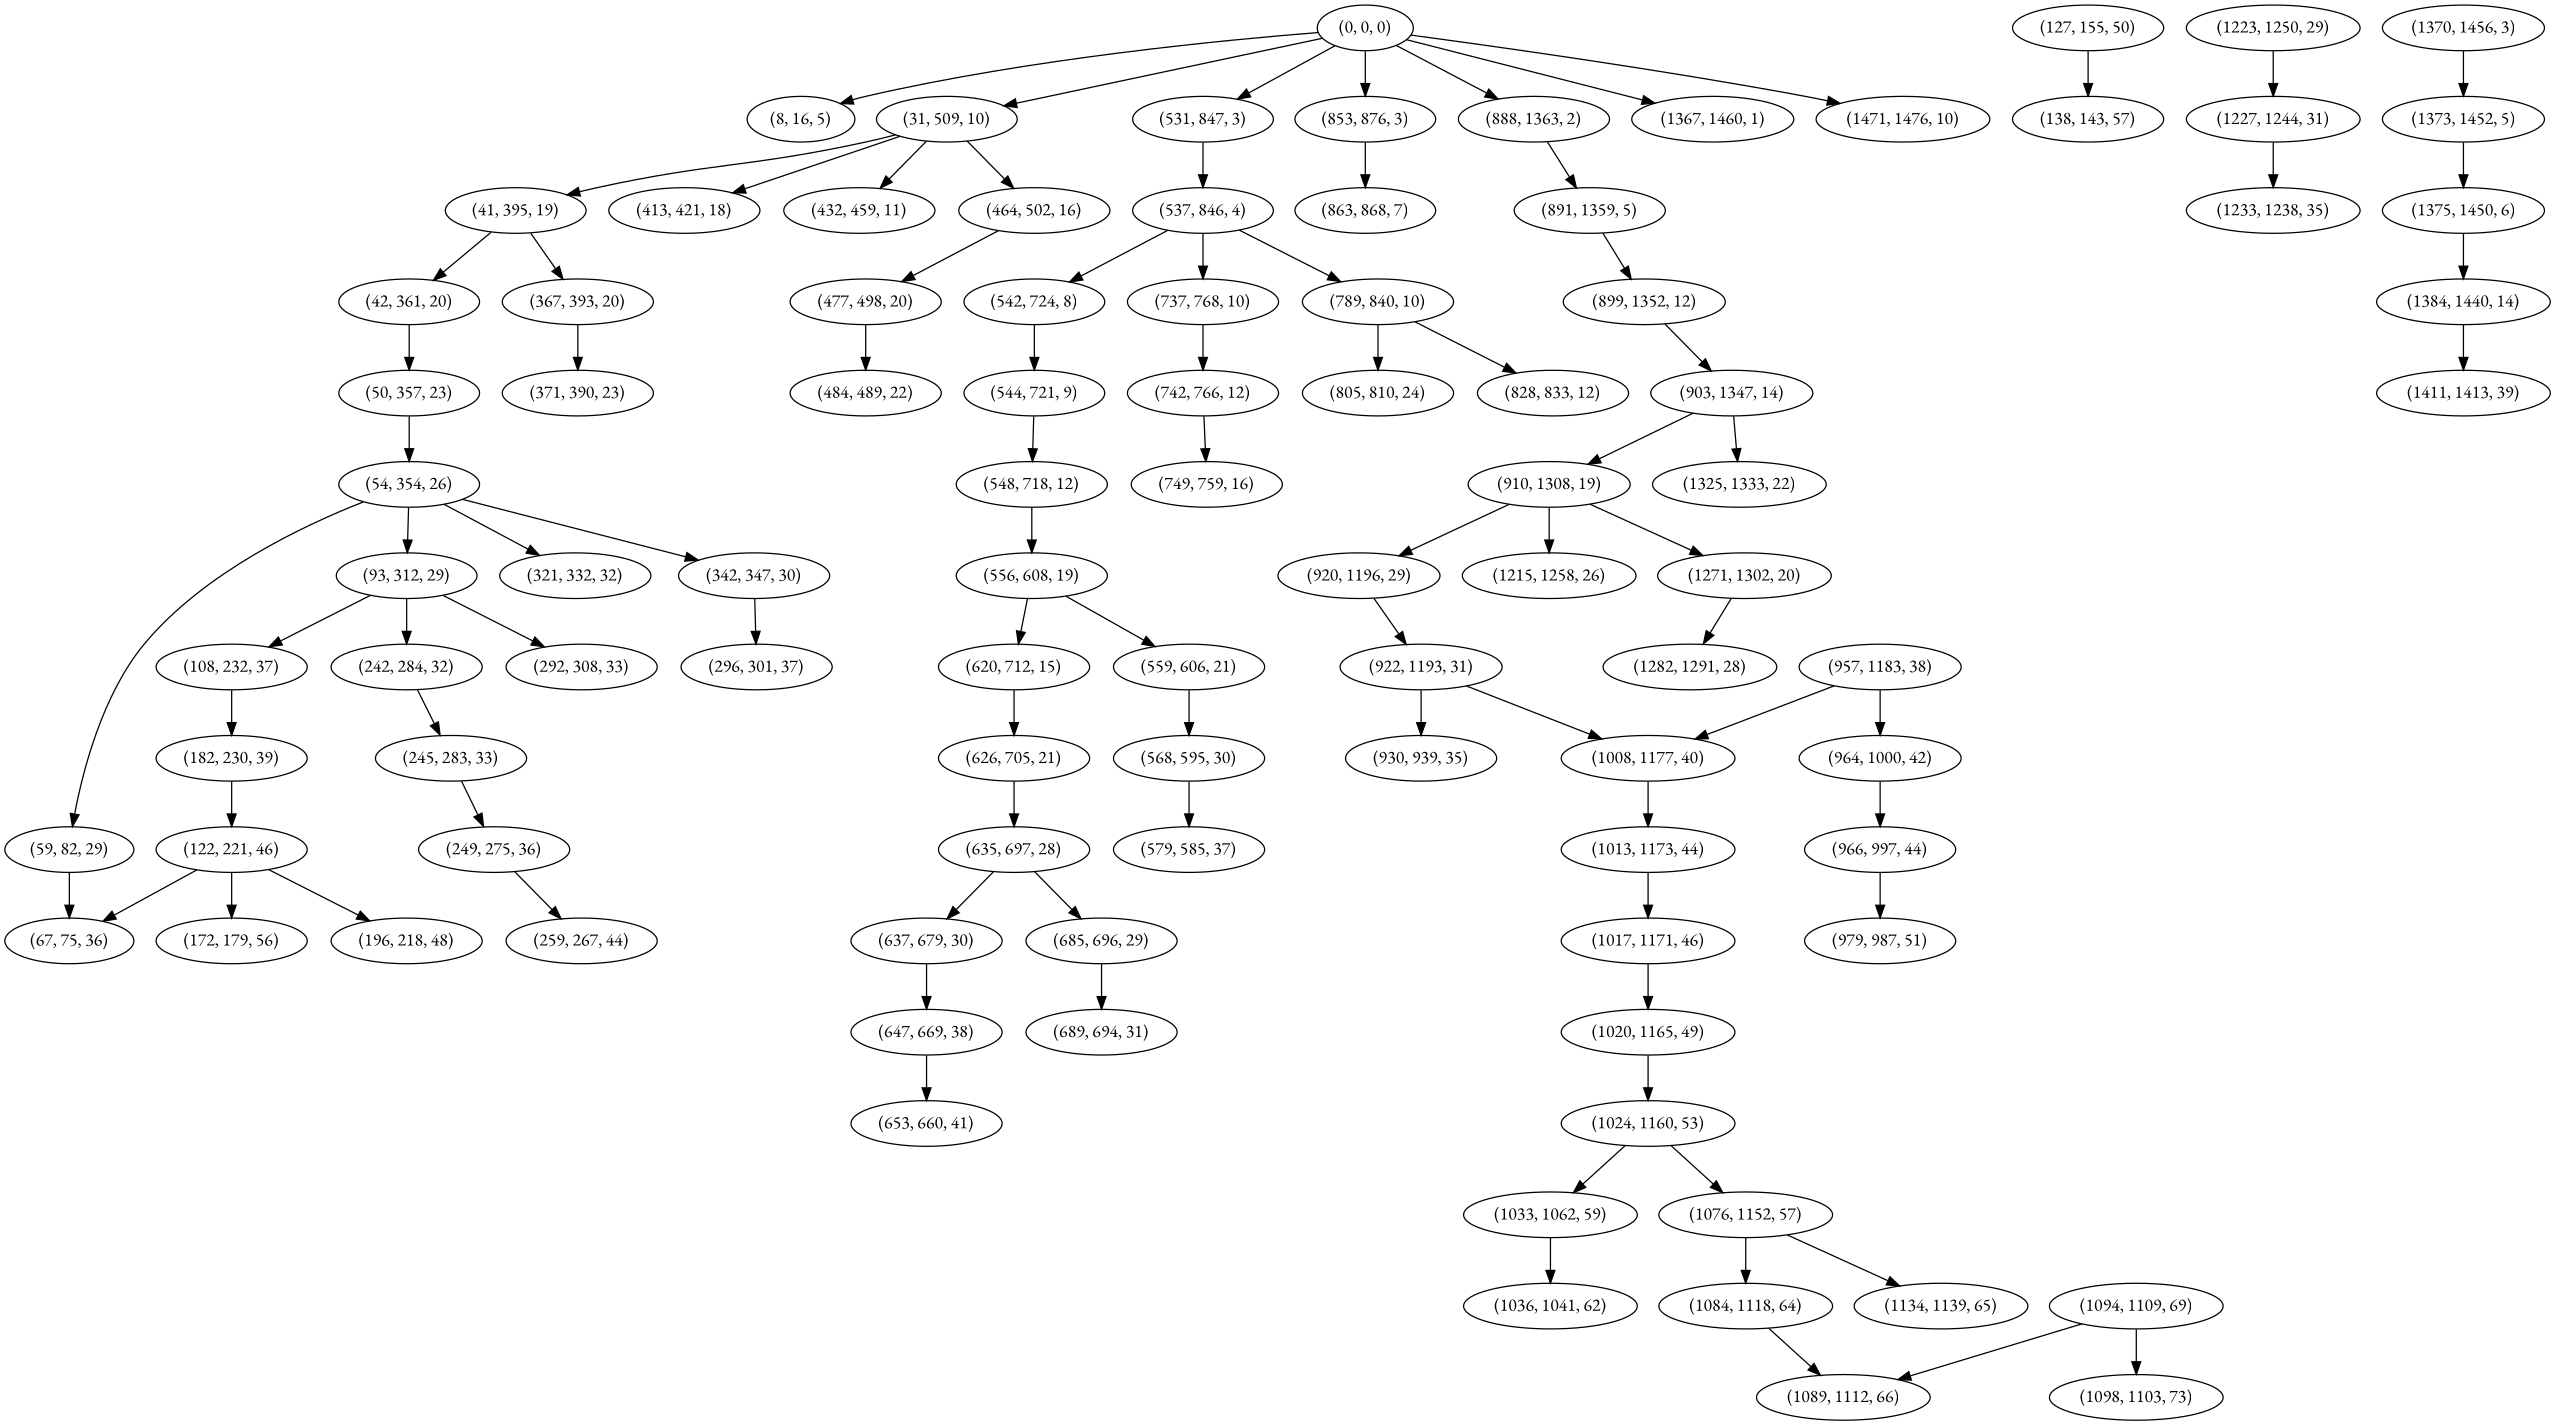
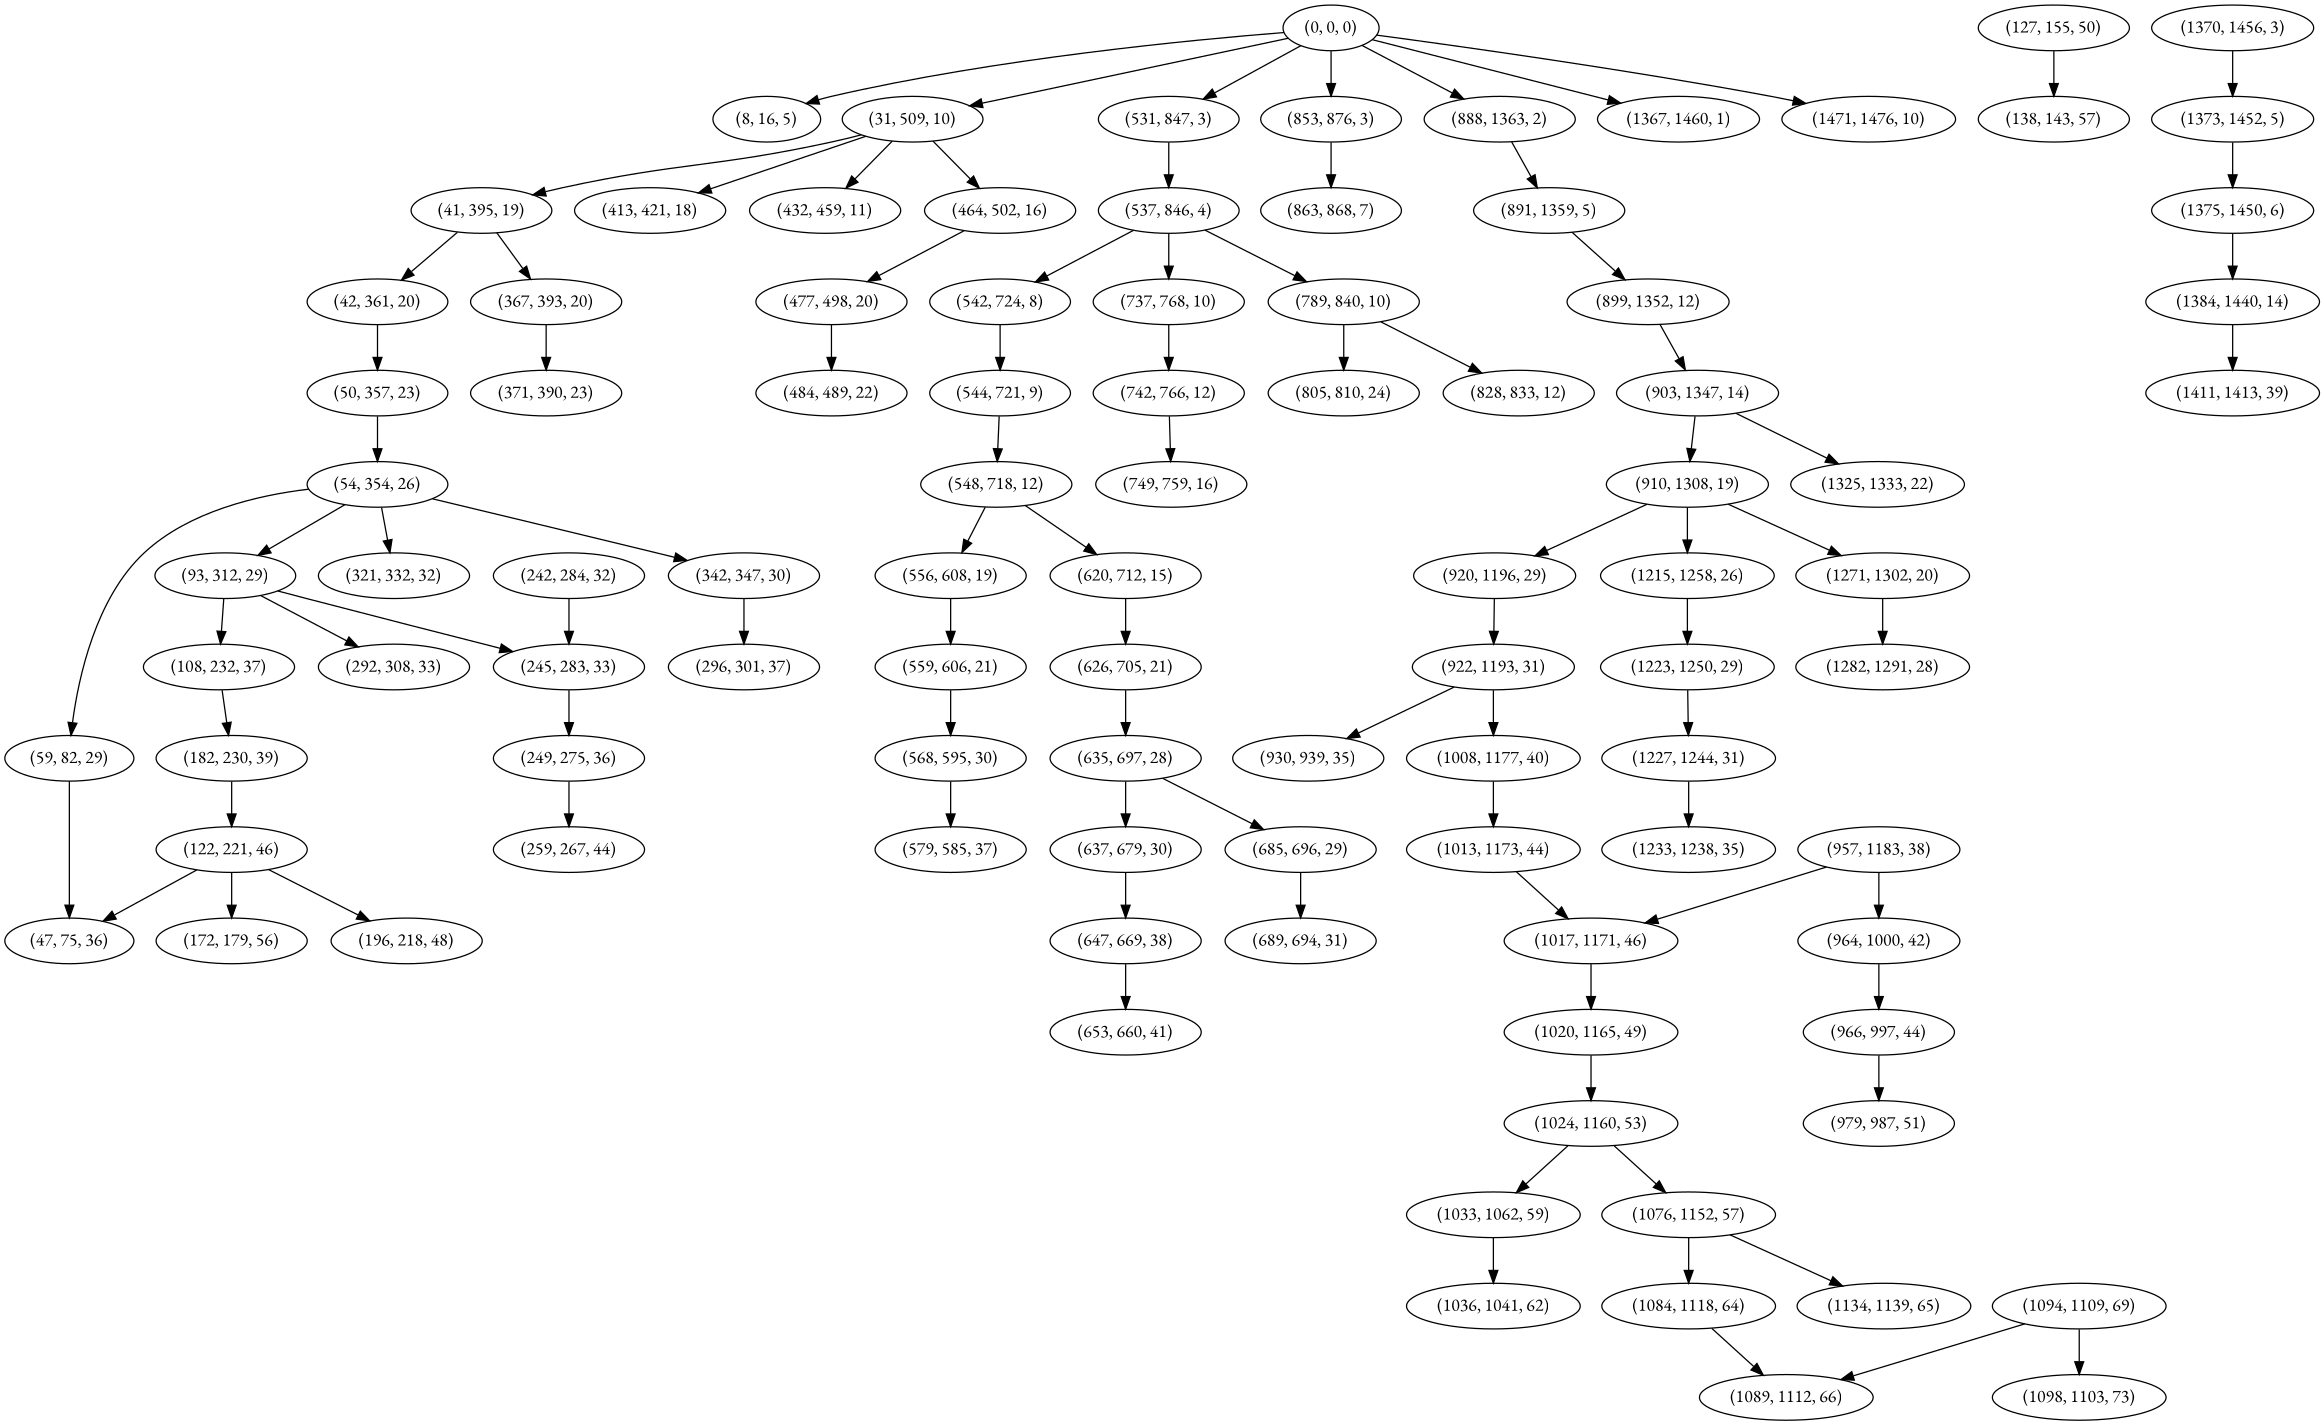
(407, 615) -> (389, 620)
(1024, 615) -> (1056, 526)
none -> (1687, 615)
(1771, 710) -> (1742, 893)
(69, 941) -> (69, 941)
